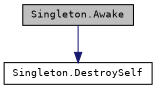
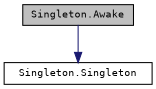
(78, 73) -> (78, 73)
